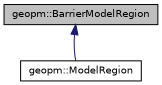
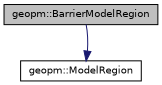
(74, 48) -> (88, 38)
